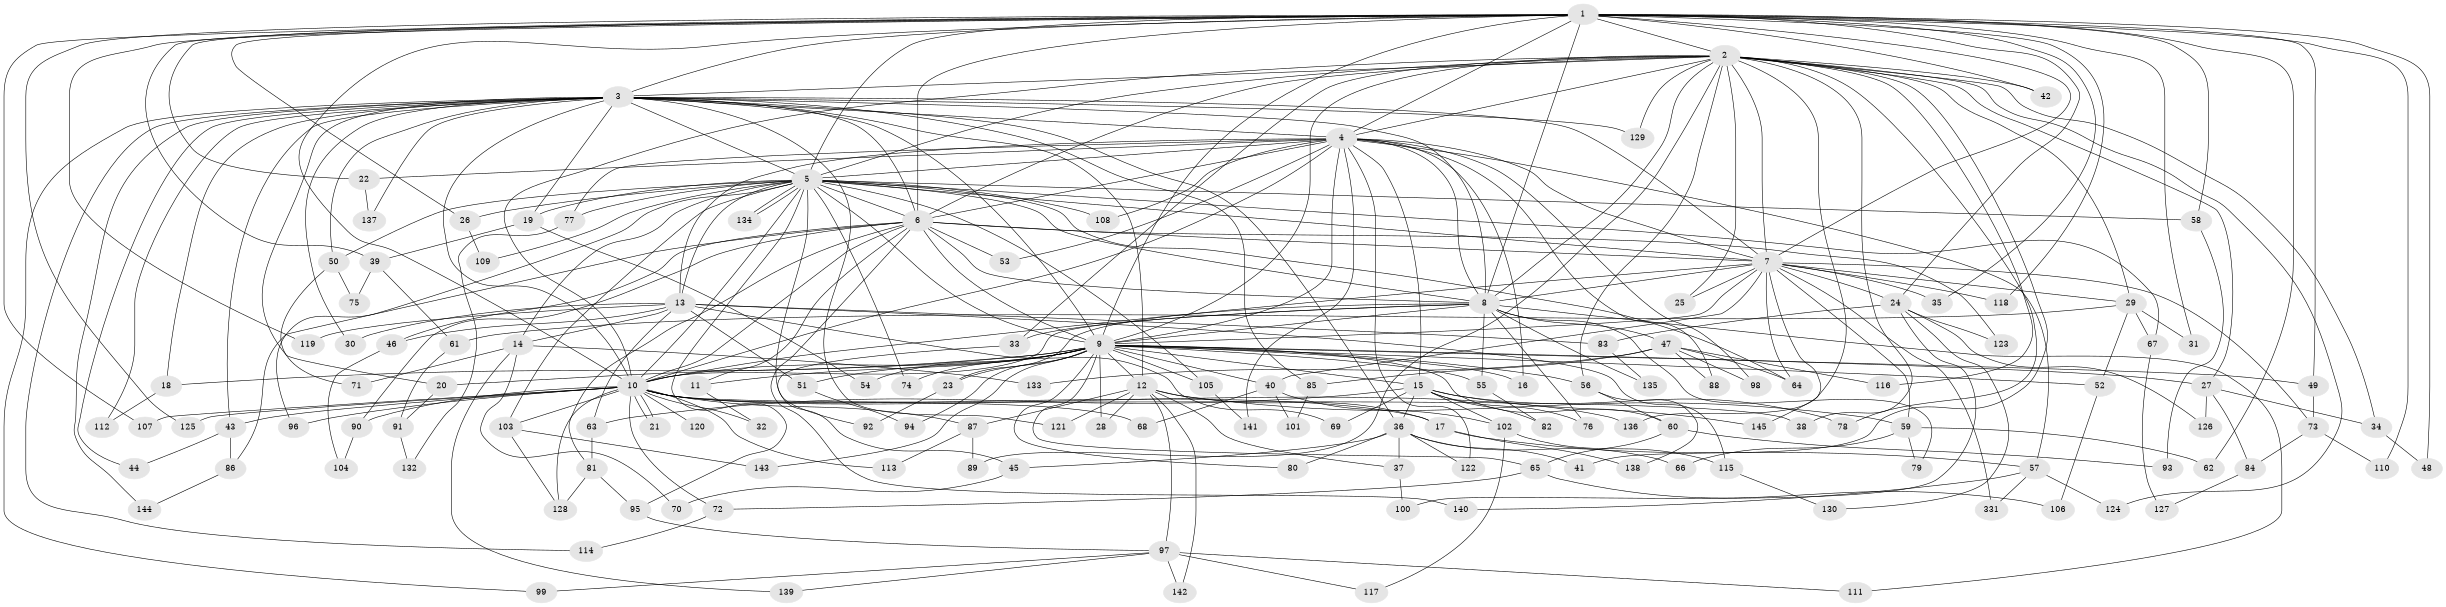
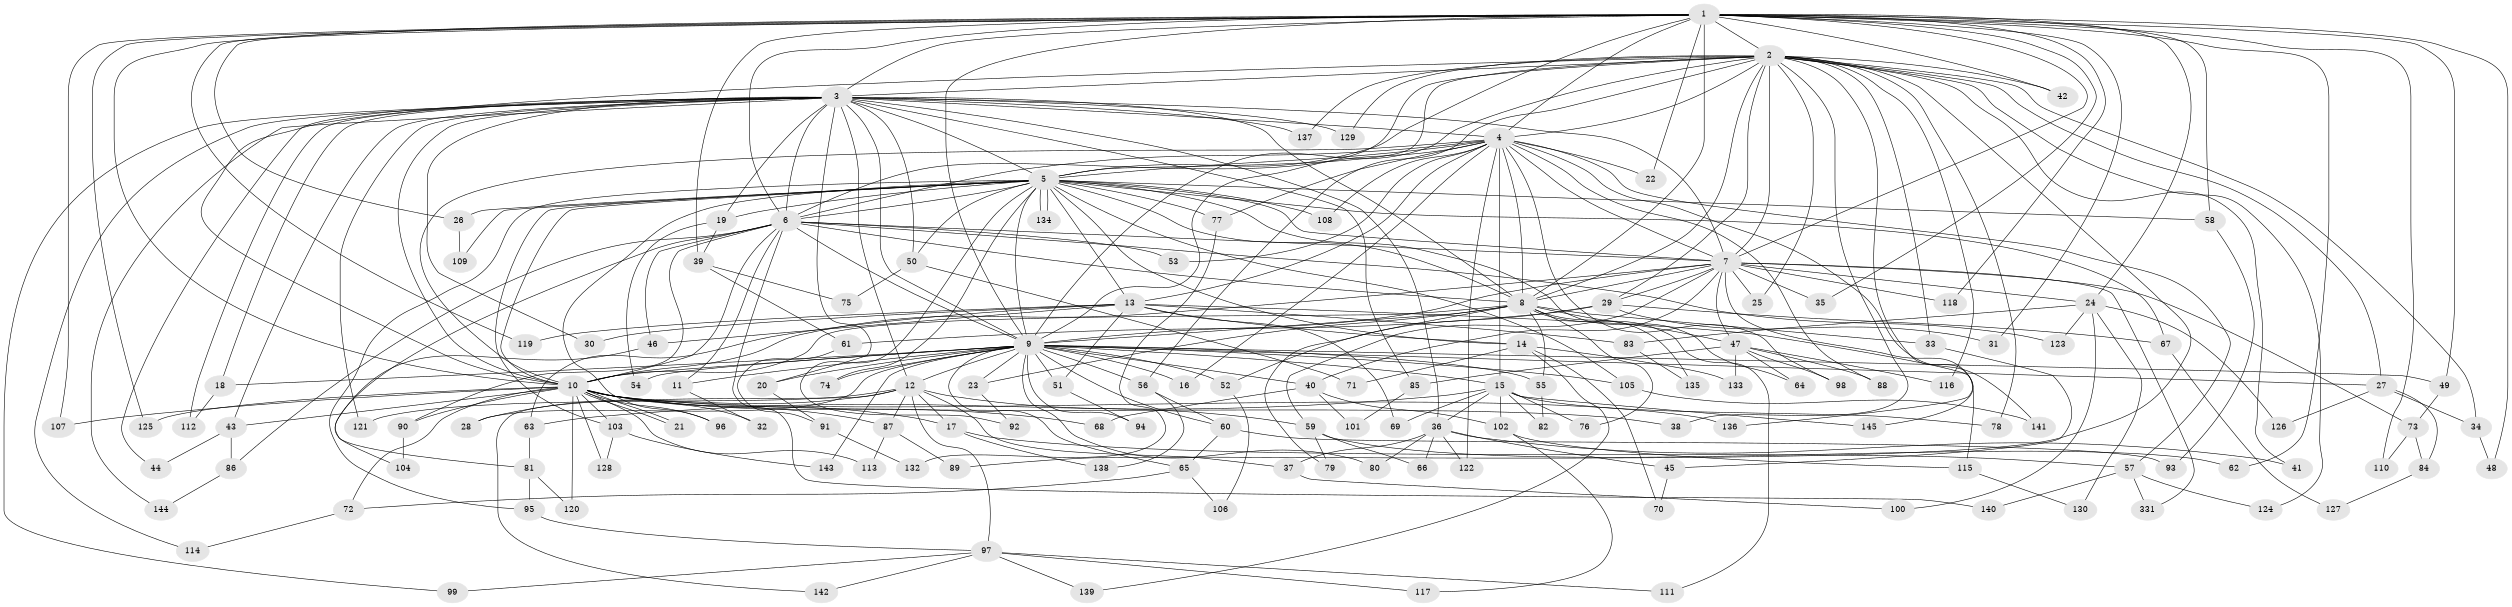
(367, 200) -> (1411, 76)
(1769, 327) -> (1717, 305)
(576, 489) -> (551, 489)
